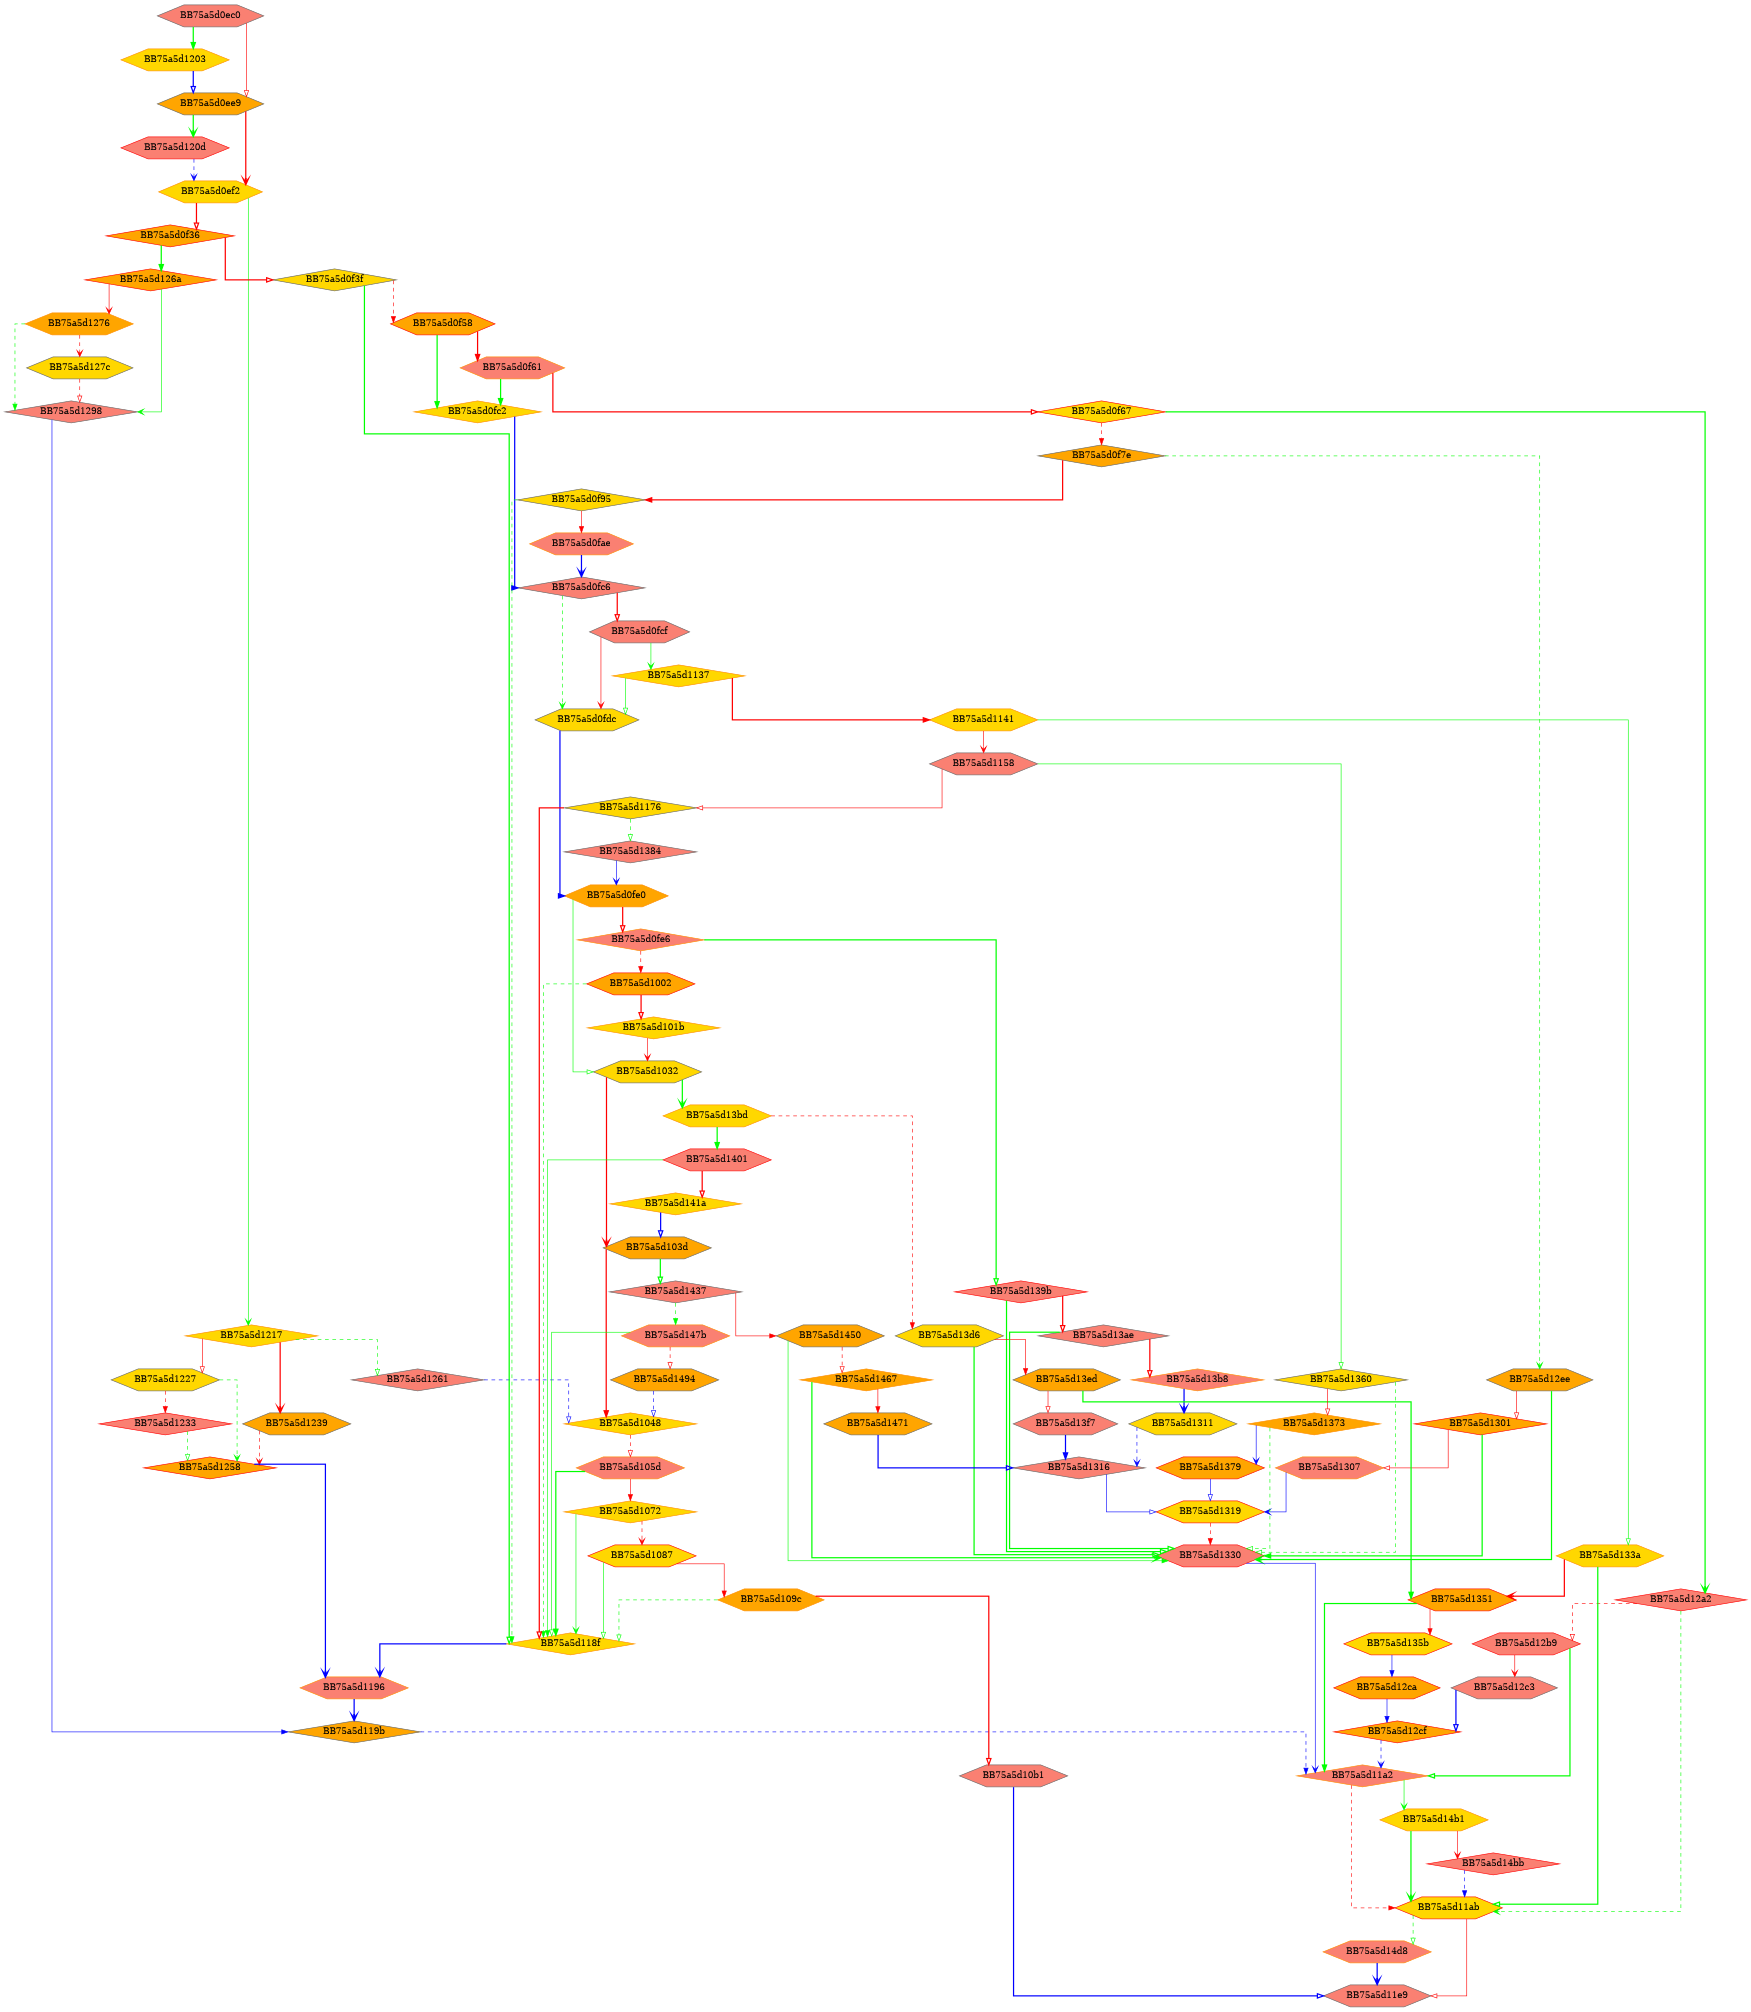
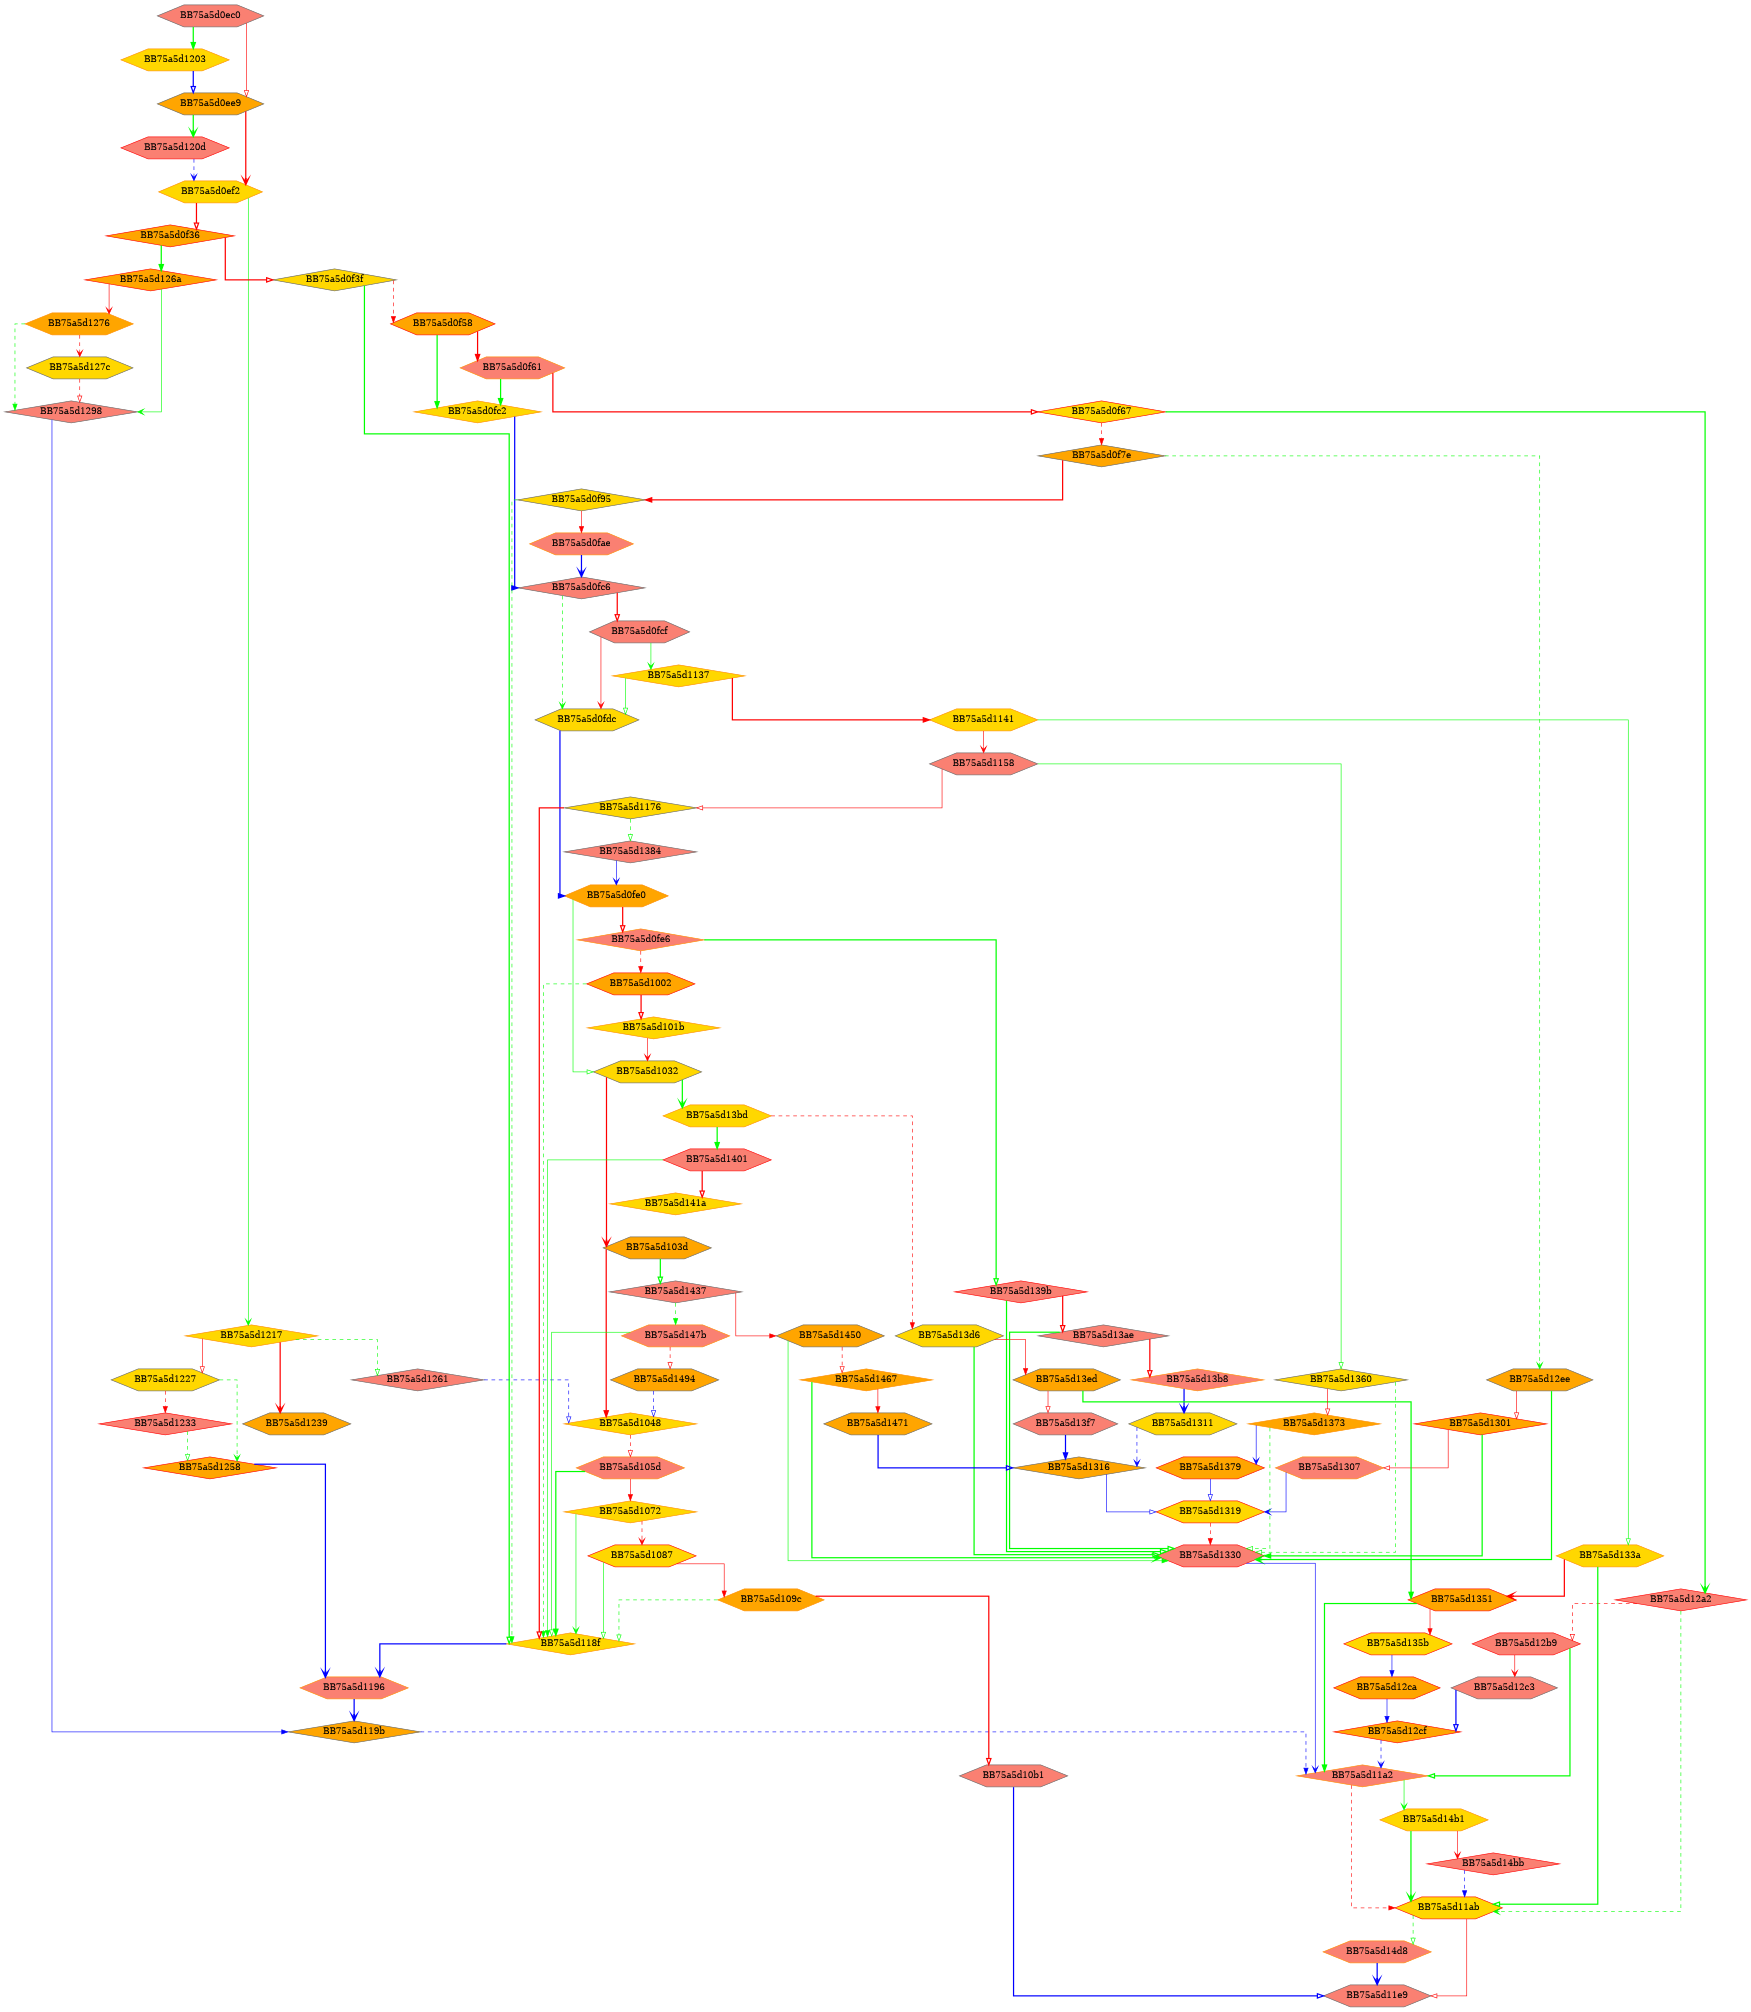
(661, 1222) -> none
(259, 1445) -> none
(1079, 1468) -> (1079, 1468)
